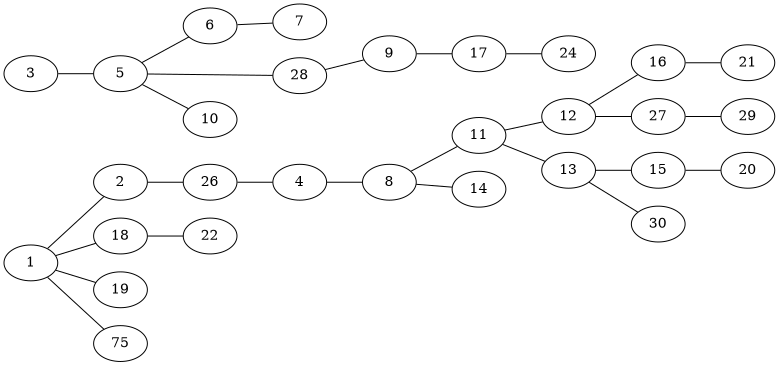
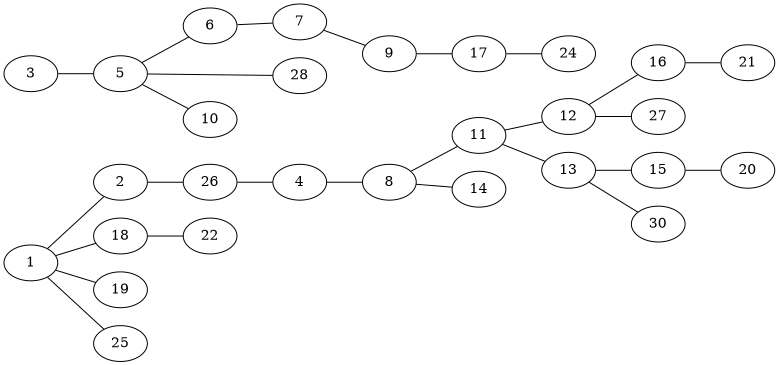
(344, 65) -> (345, 38)
(748, 117) -> none
(120, 344) -> (120, 344)
